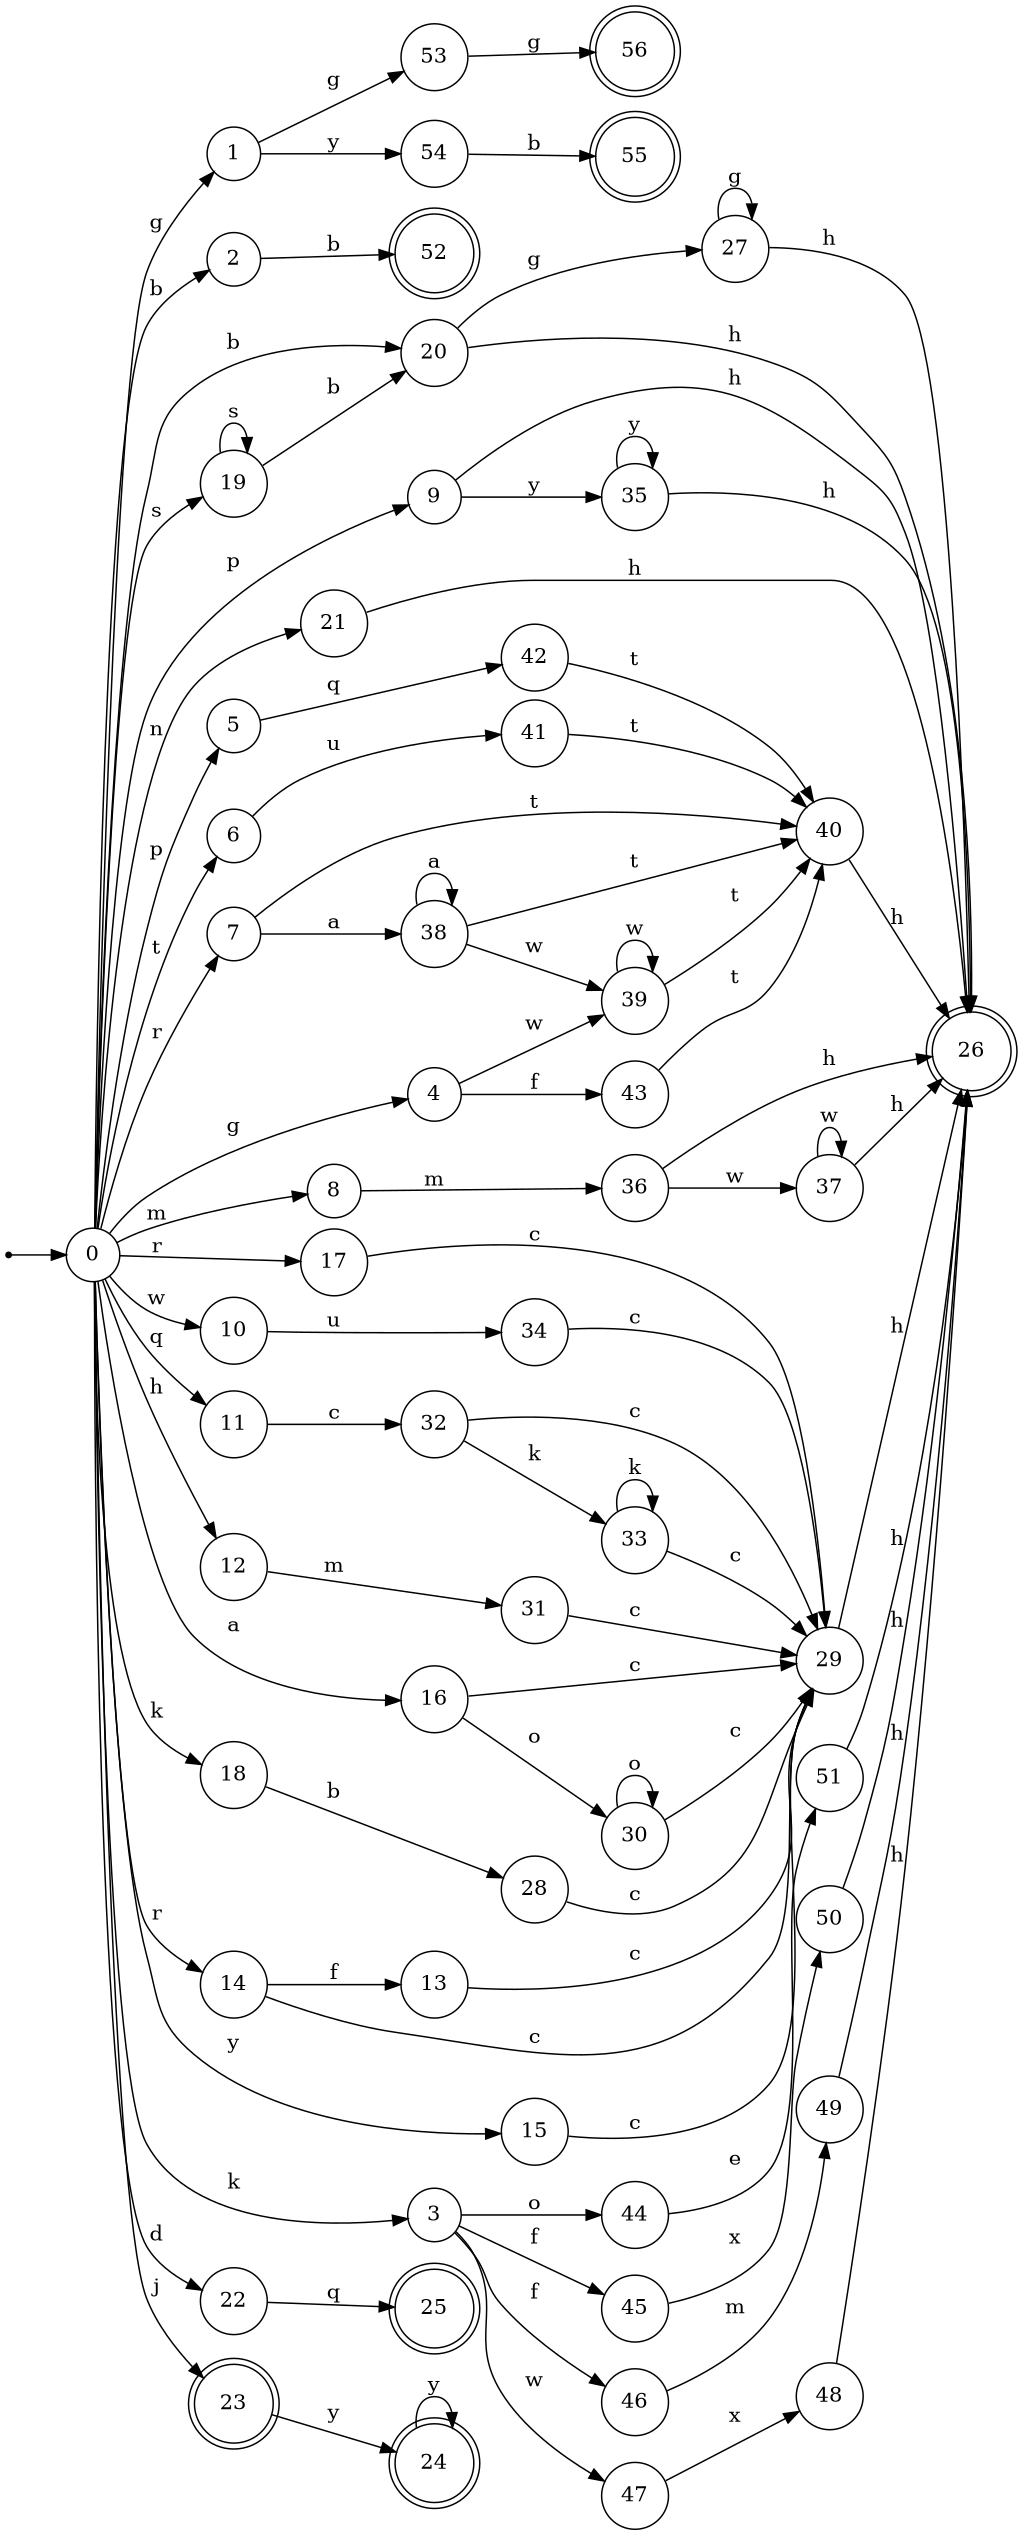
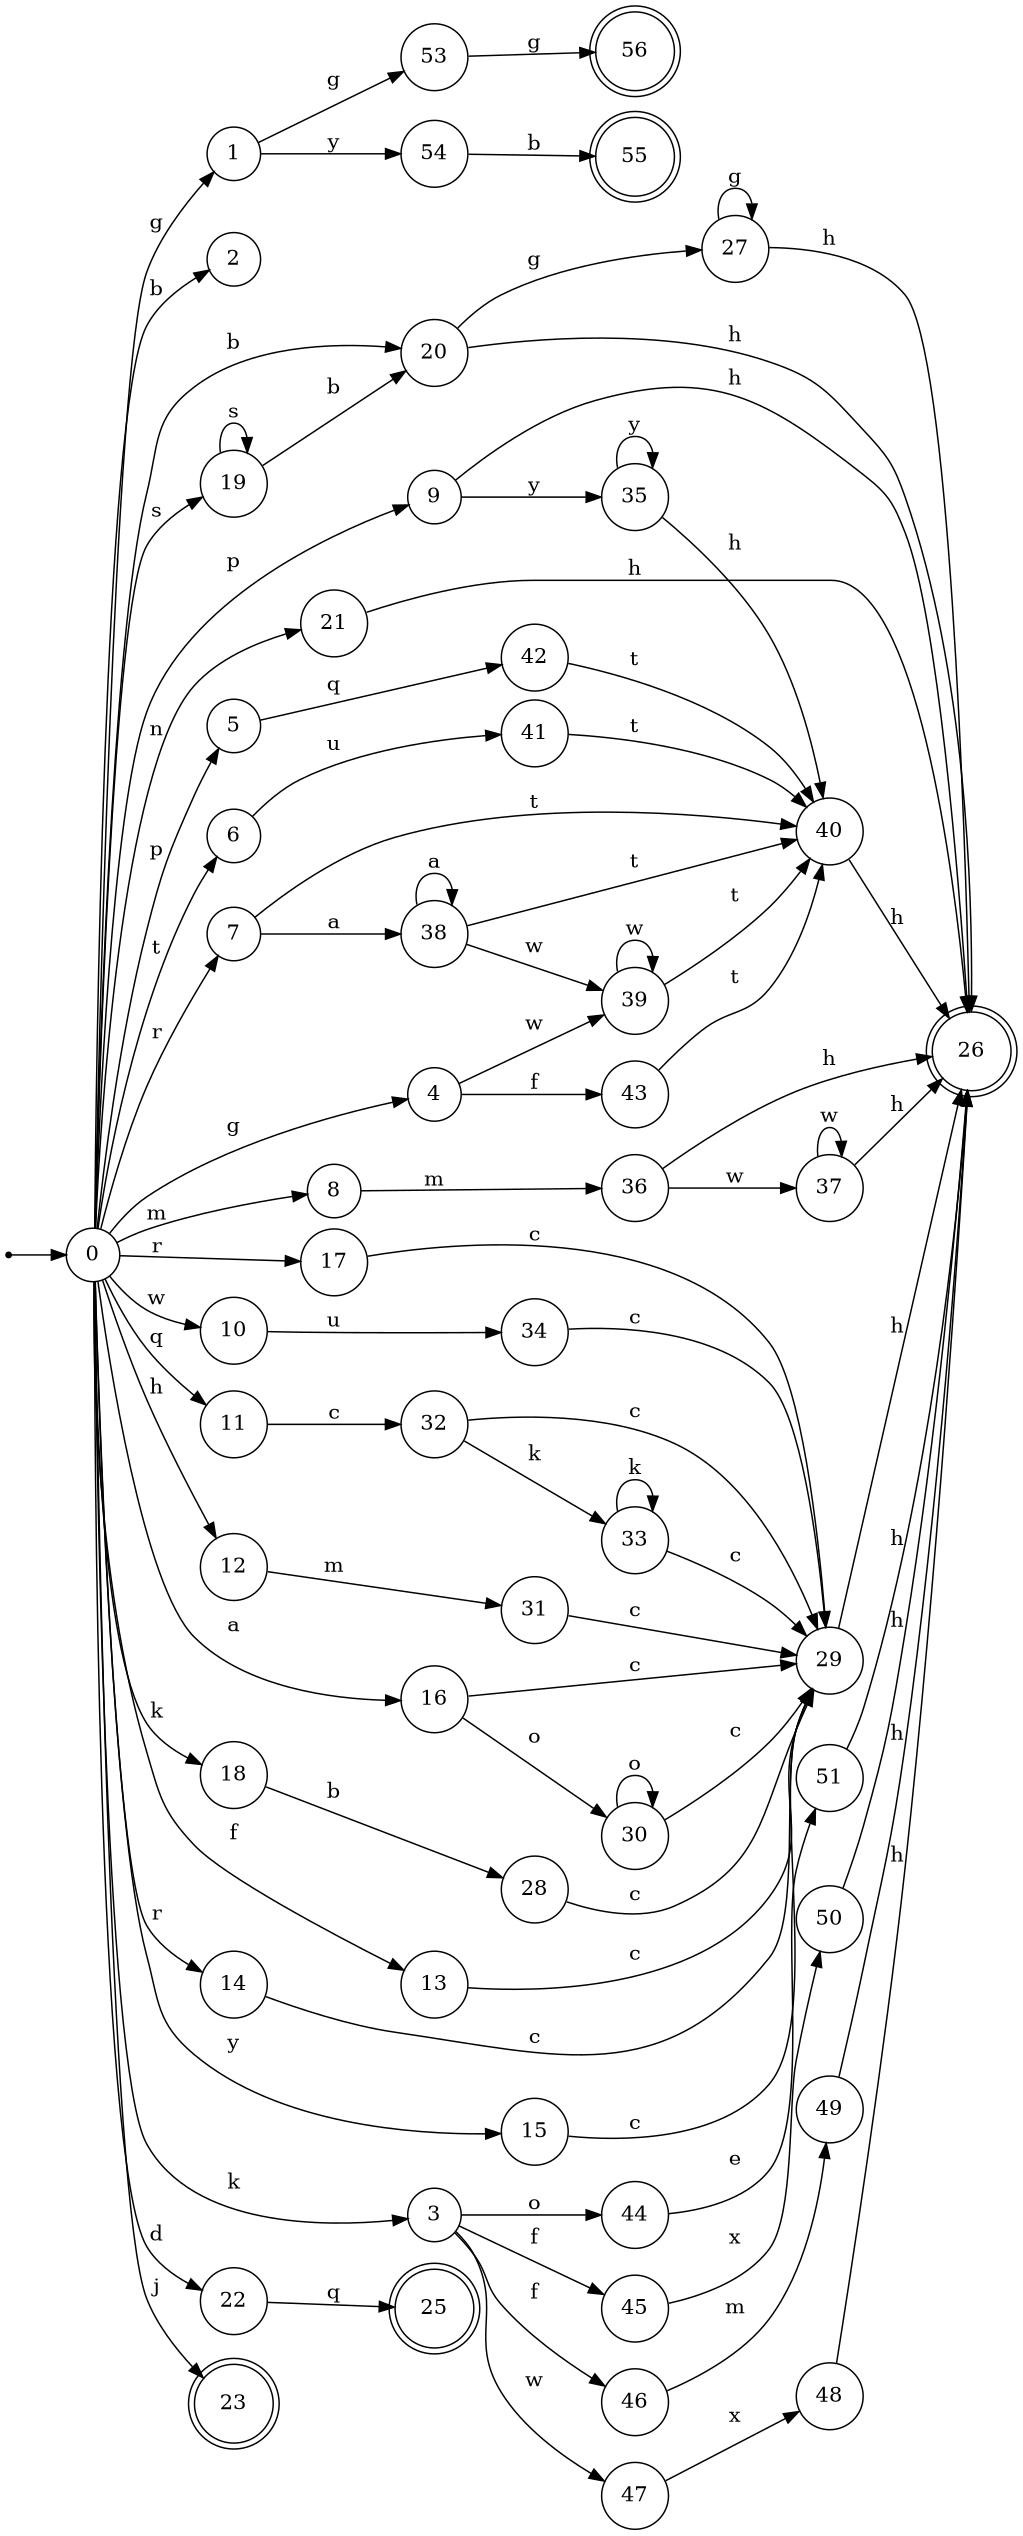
(434, 253) -> none
(899, 554) -> (768, 634)
(327, 1985) -> (145, 1744)
(434, 2463) -> none
